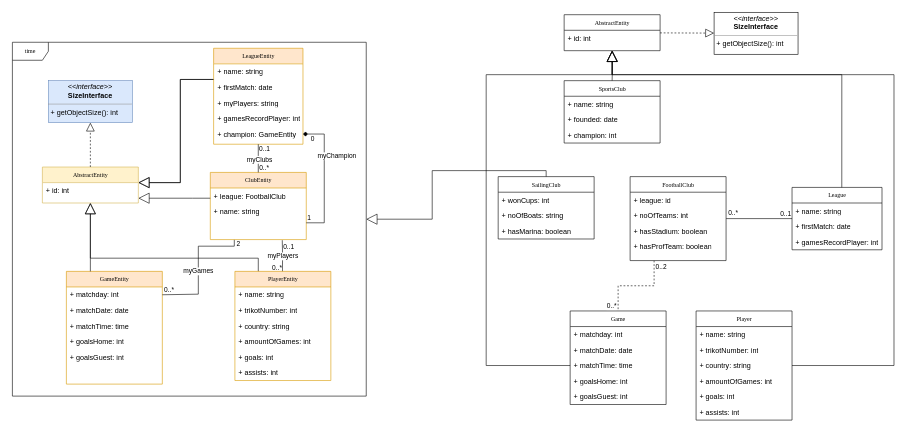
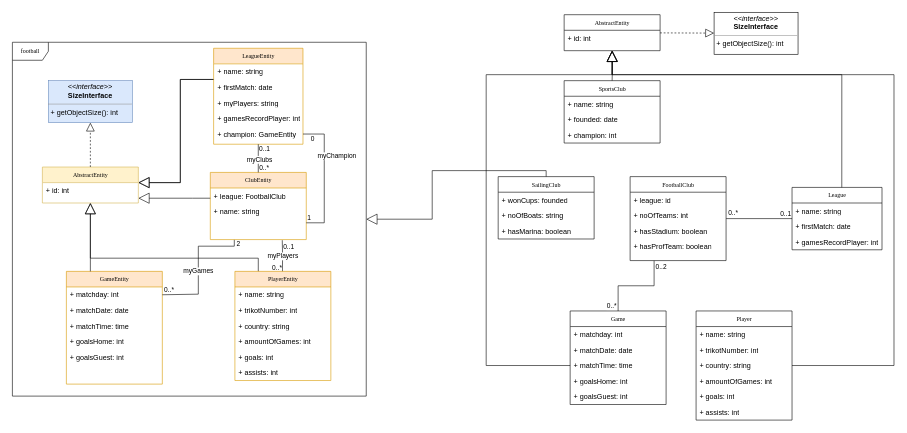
(30, 51) -> (30, 51)
(308, 134) -> (306, 134)
(526, 201) -> (535, 201)
(637, 286) -> (637, 286)
